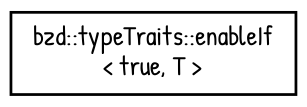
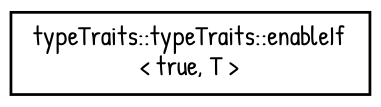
(153, 53) -> (190, 53)
